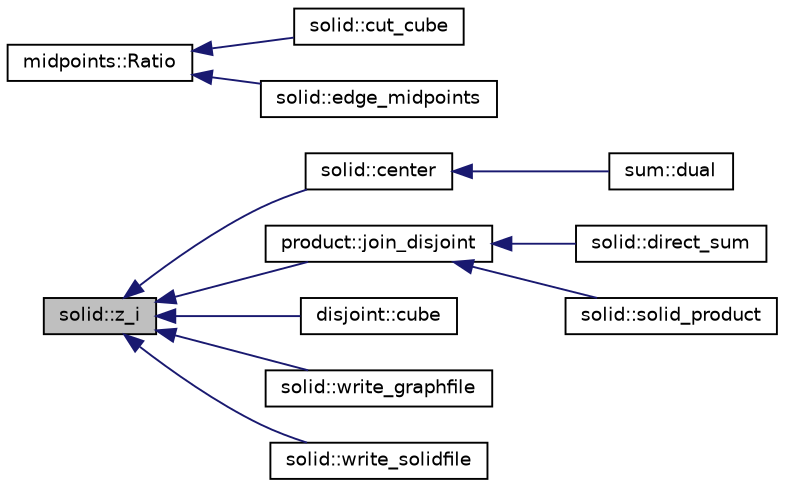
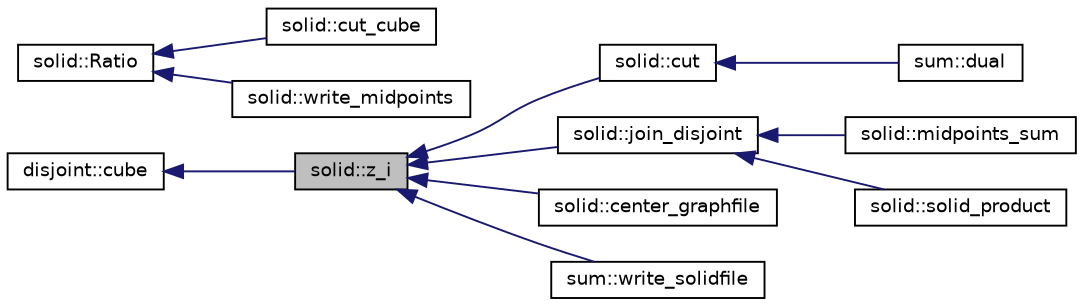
(100, 63) -> (86, 63)
(379, 99) -> (351, 99)
(379, 171) -> (658, 63)
(379, 244) -> (658, 135)
(671, 244) -> (961, 135)
(238, 316) -> (239, 171)
(379, 388) -> (658, 208)
(379, 461) -> (658, 280)
